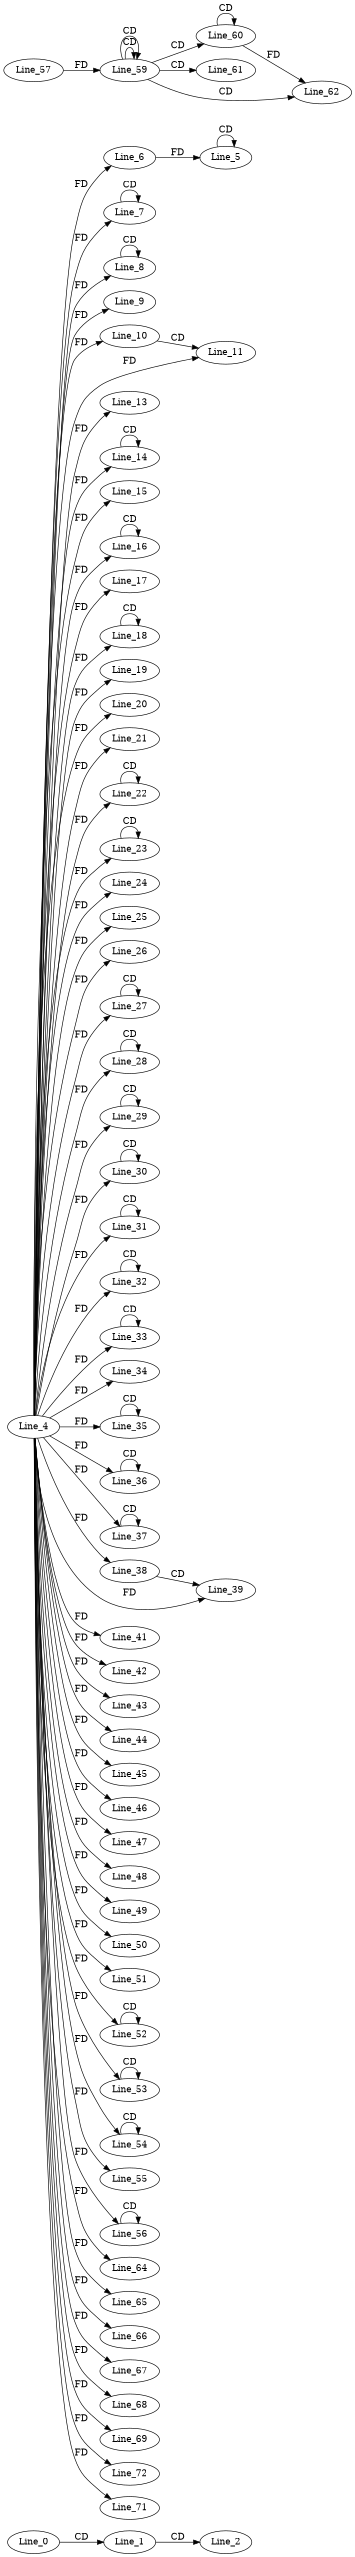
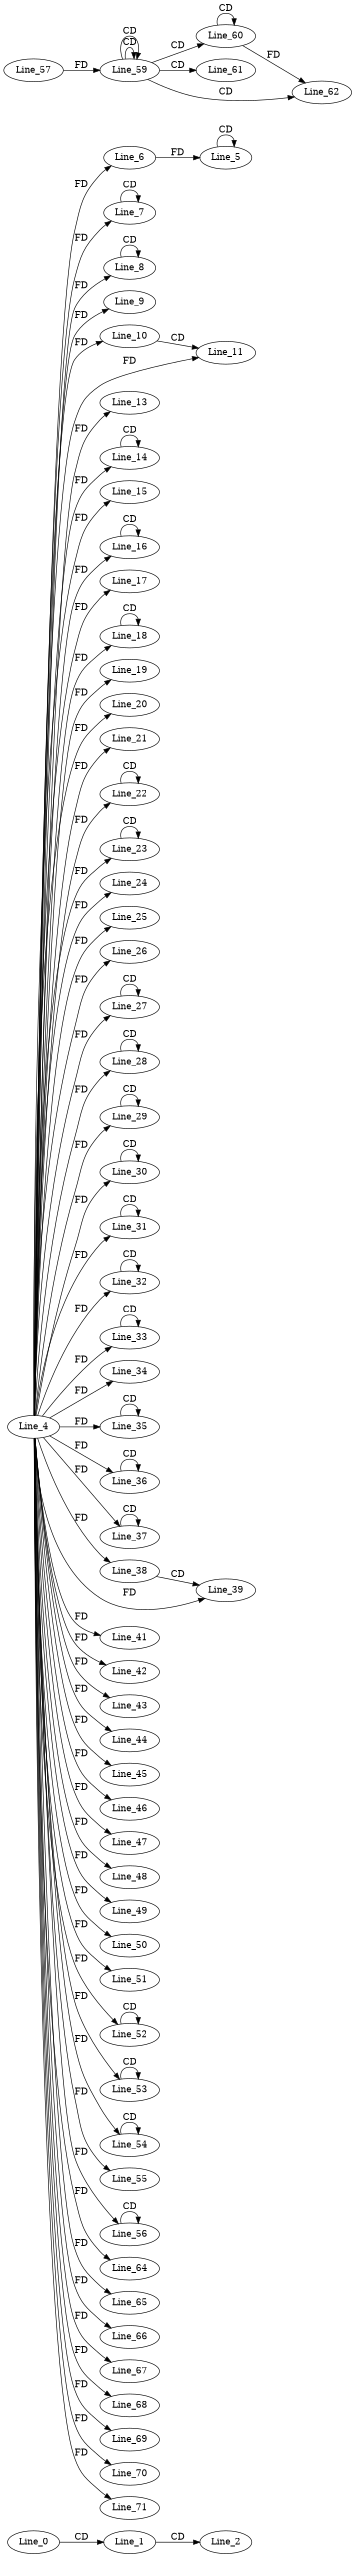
(130, 2474) -> (130, 2474)
